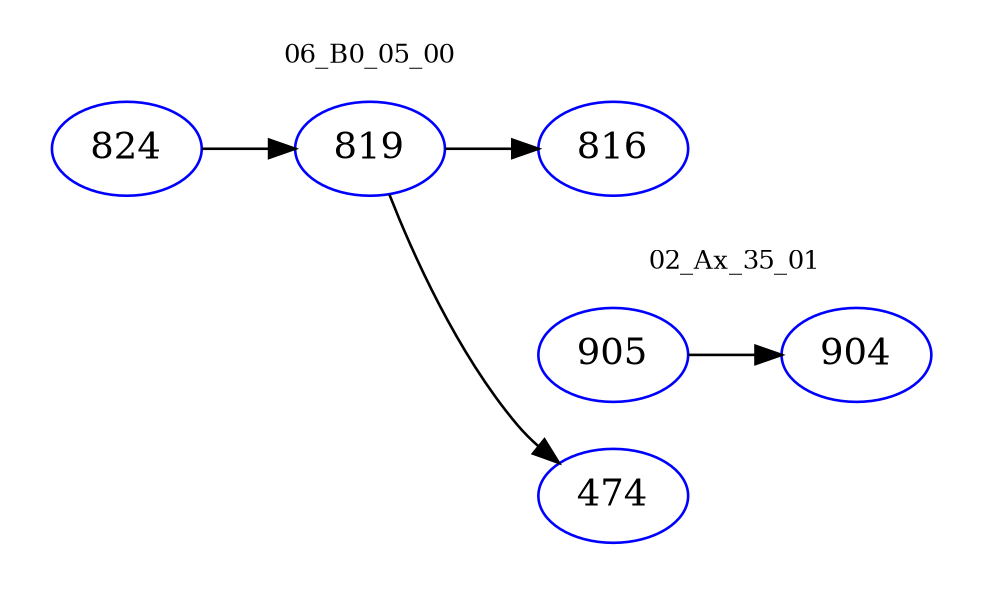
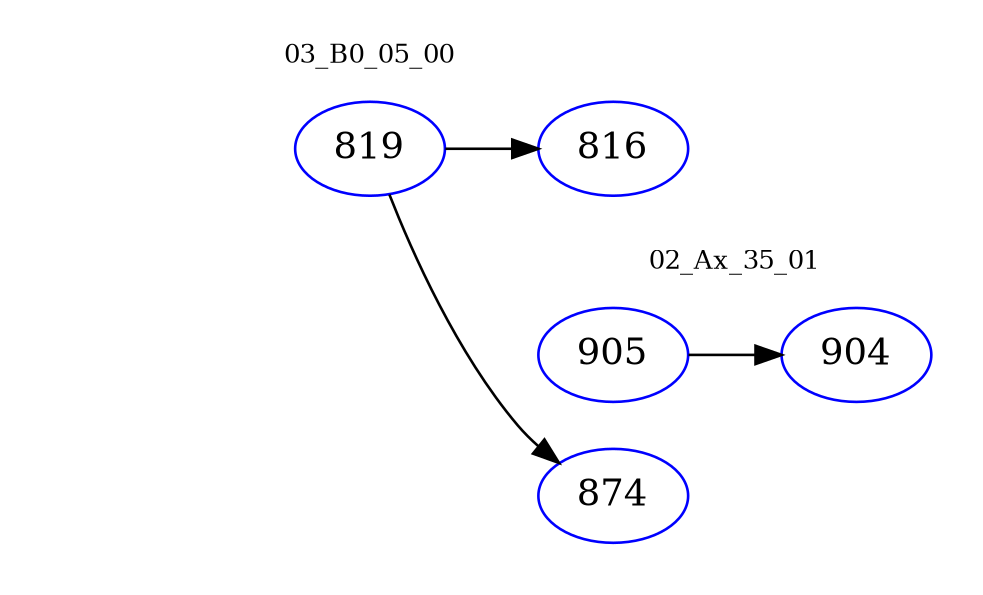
(370, 56) -> (370, 56)
(127, 149) -> none
(613, 496) -> (613, 496)
